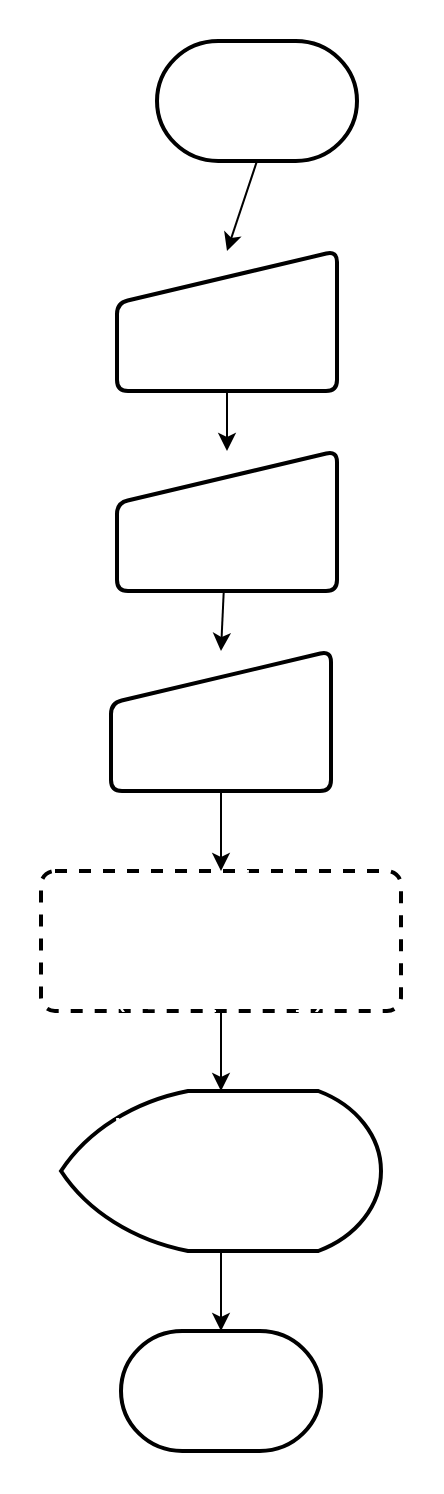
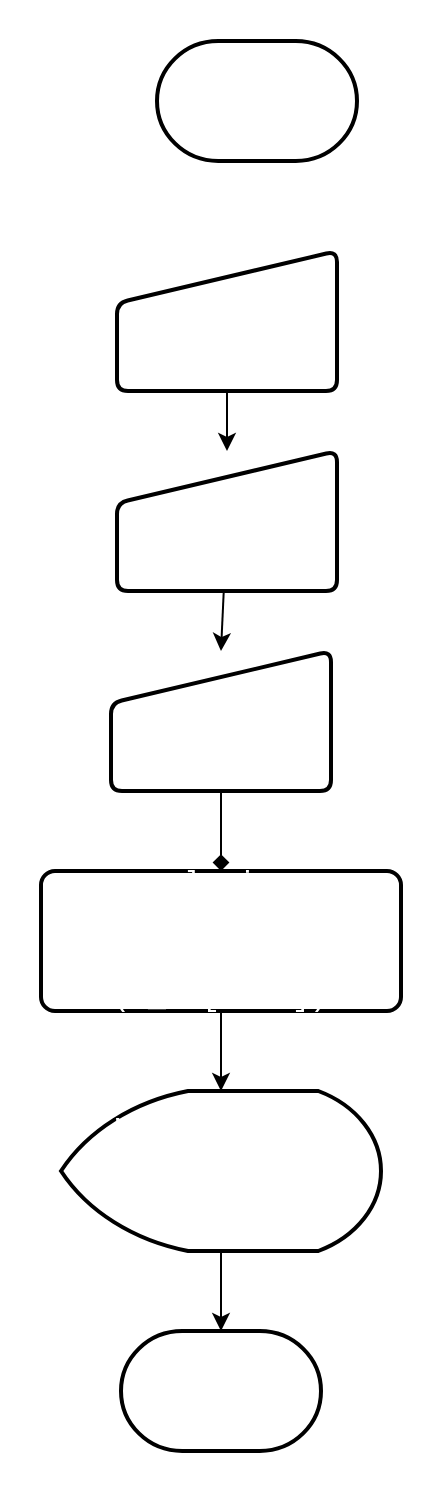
(244, 200) -> none
(221, 856) -> (221, 855)
(221, 941) -> (221, 941)
